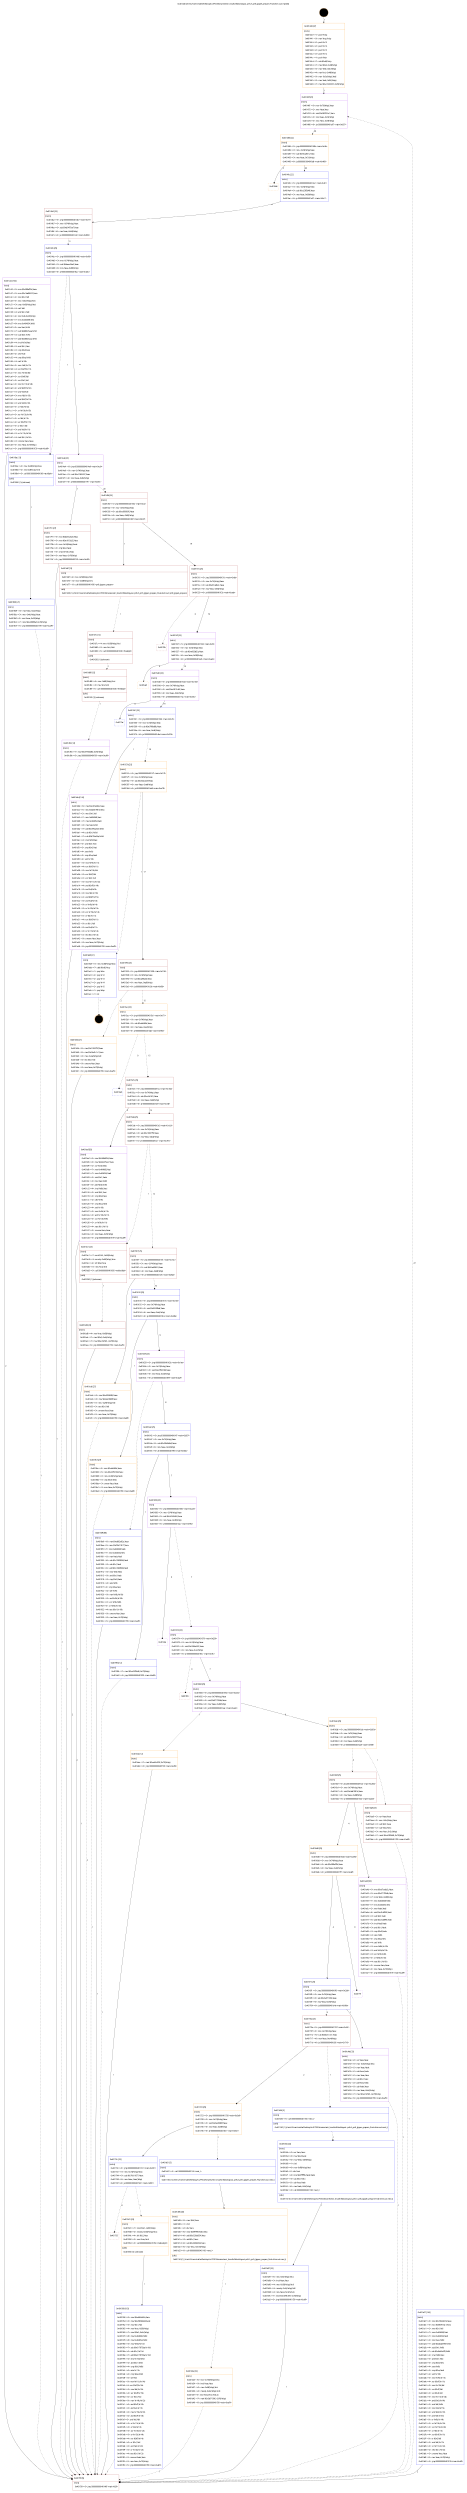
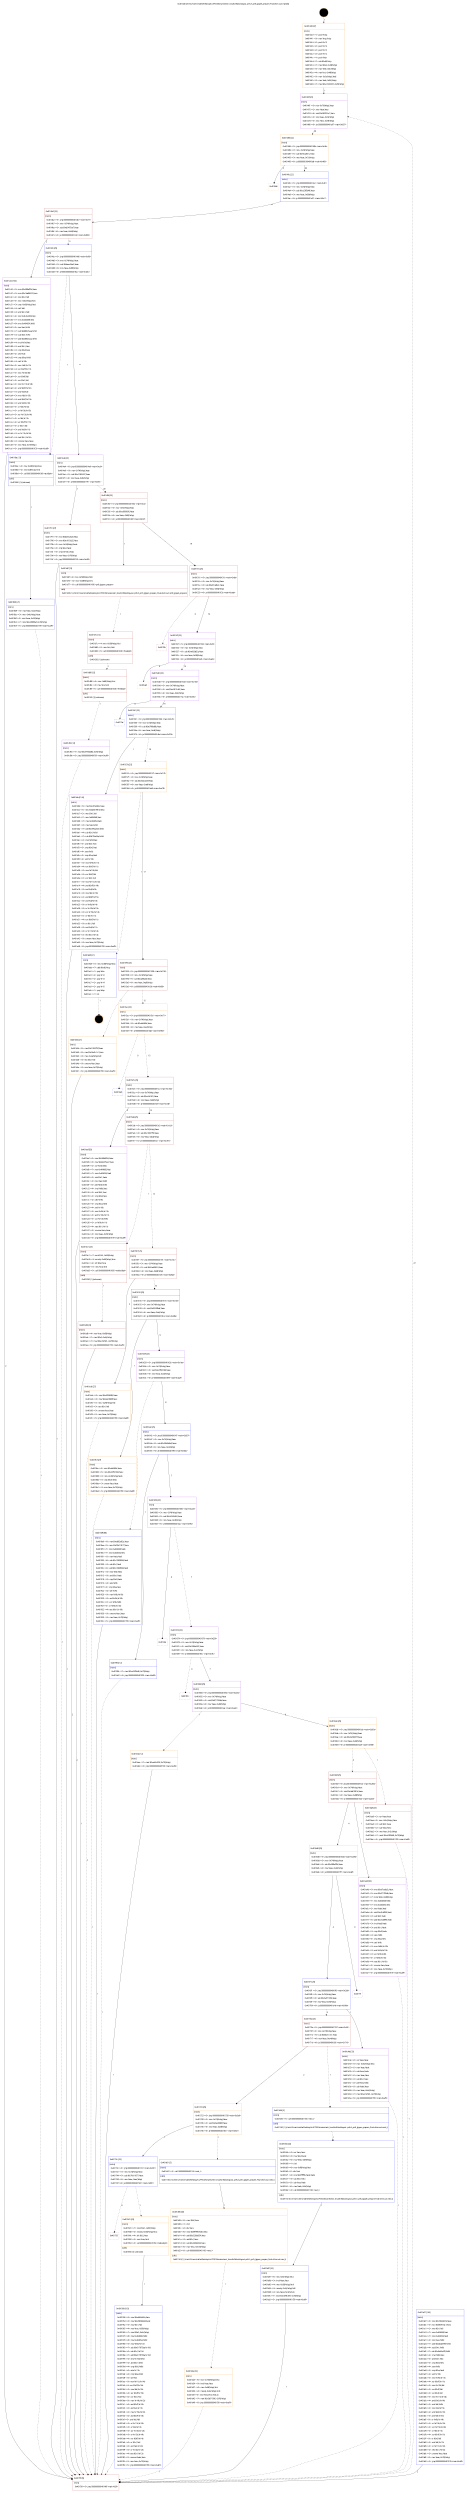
none -> (38, 257)
